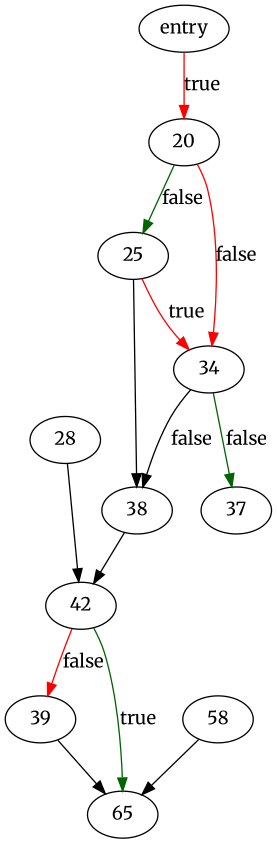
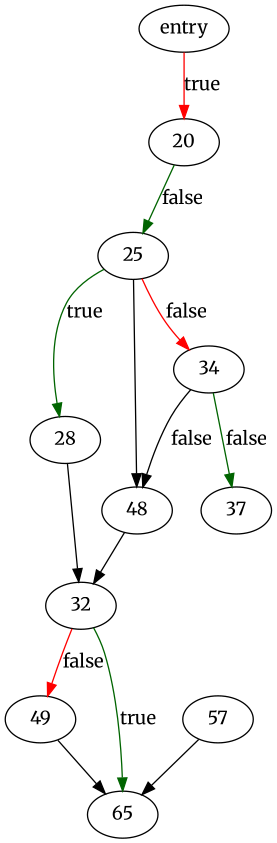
(216, 247) -> none
(187, 313) -> (187, 313)
none -> (58, 327)
(137, 510) -> (137, 510)
(81, 606) -> (81, 606)
(40, 719) -> (40, 719)
(218, 719) -> (218, 719)
